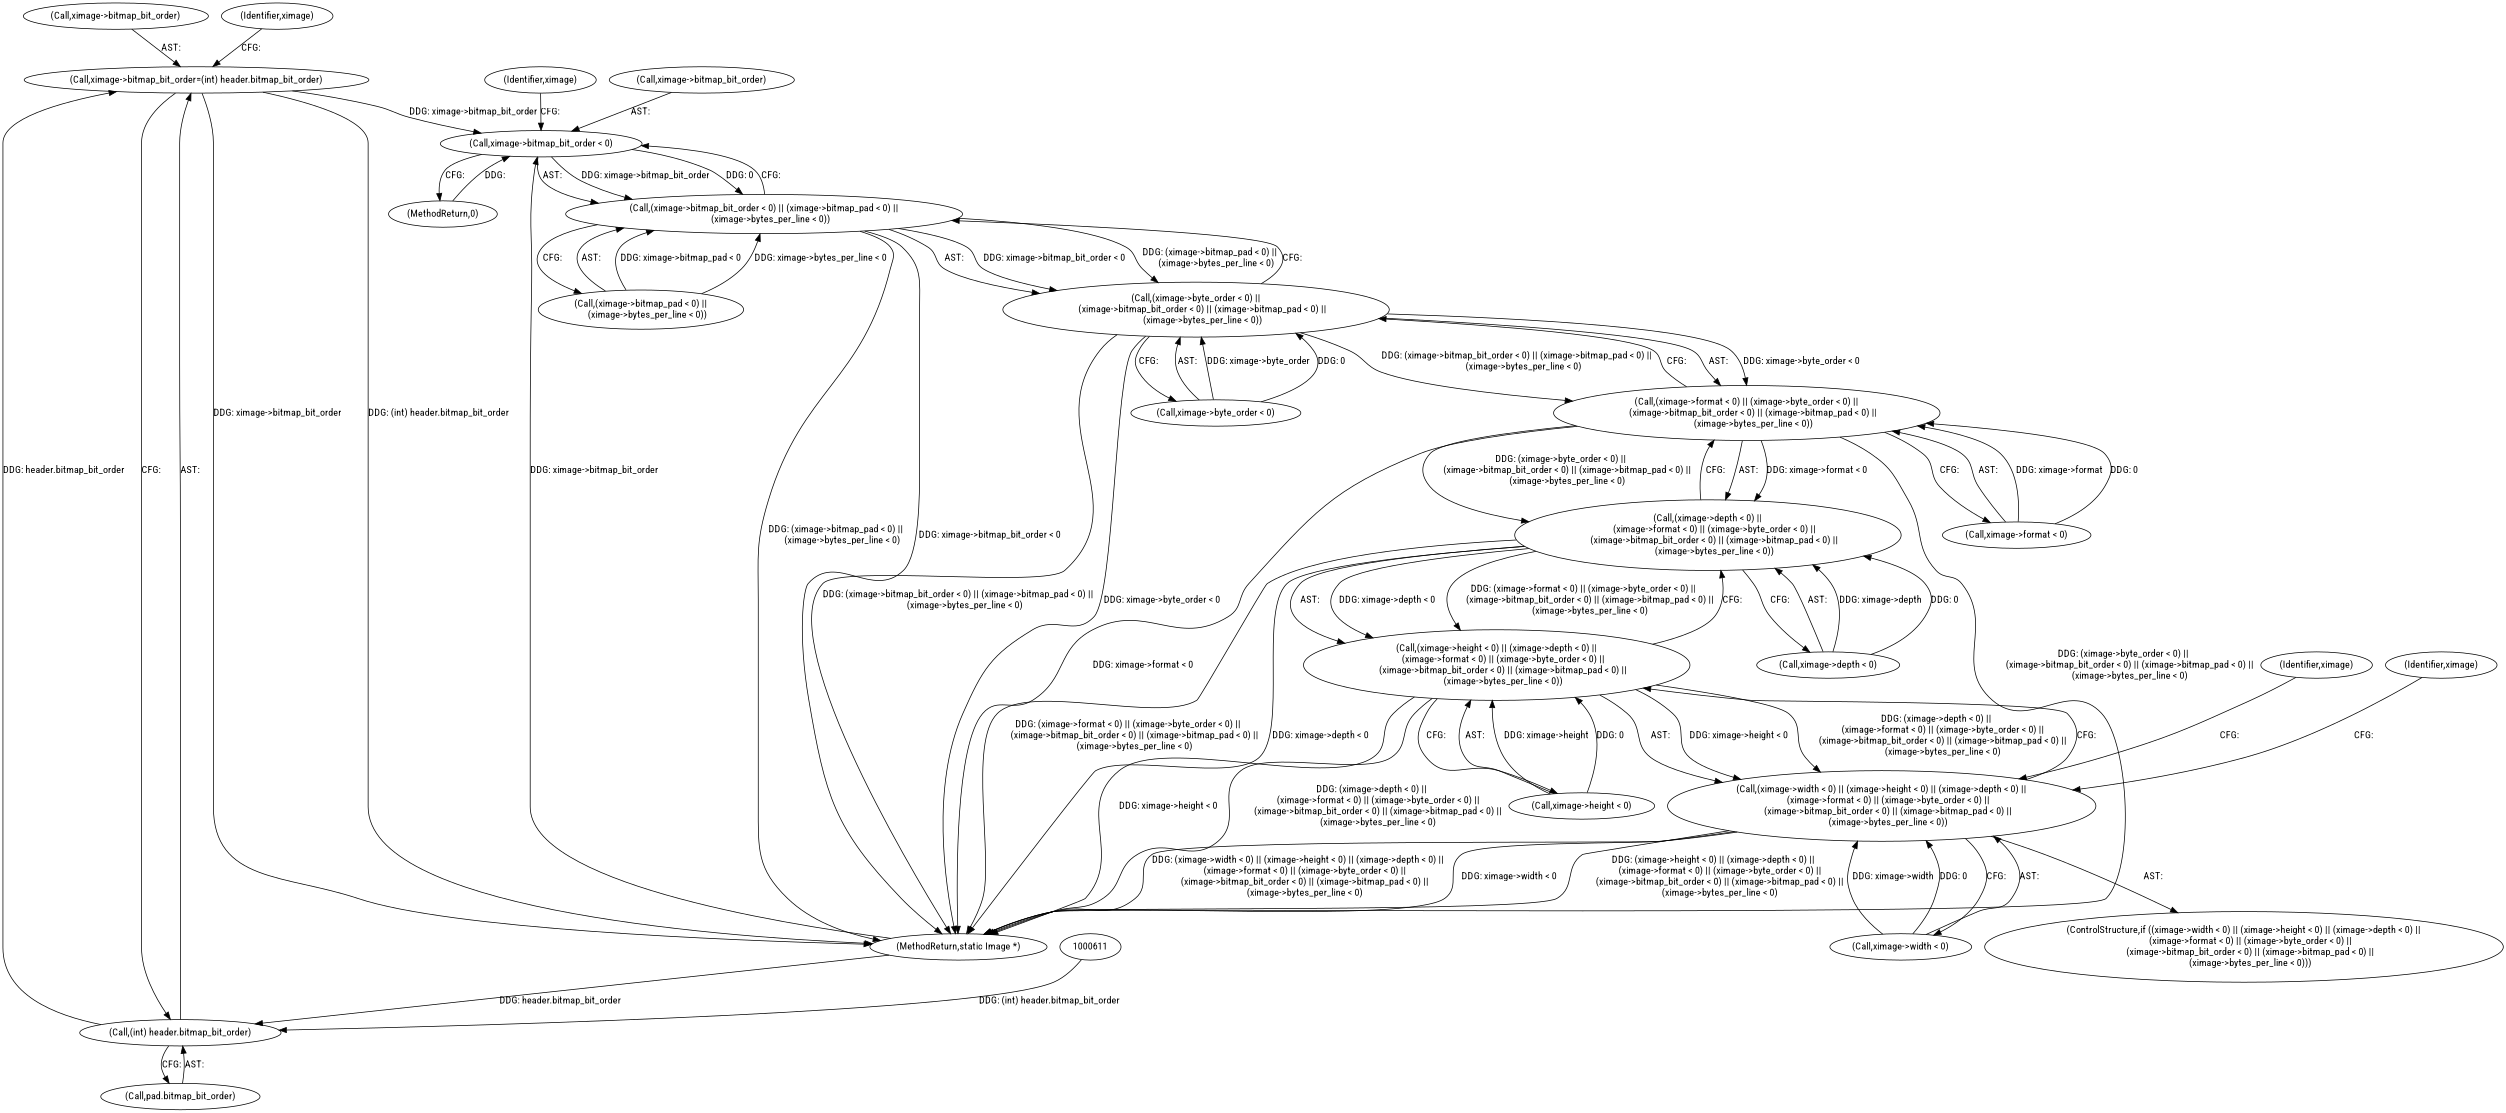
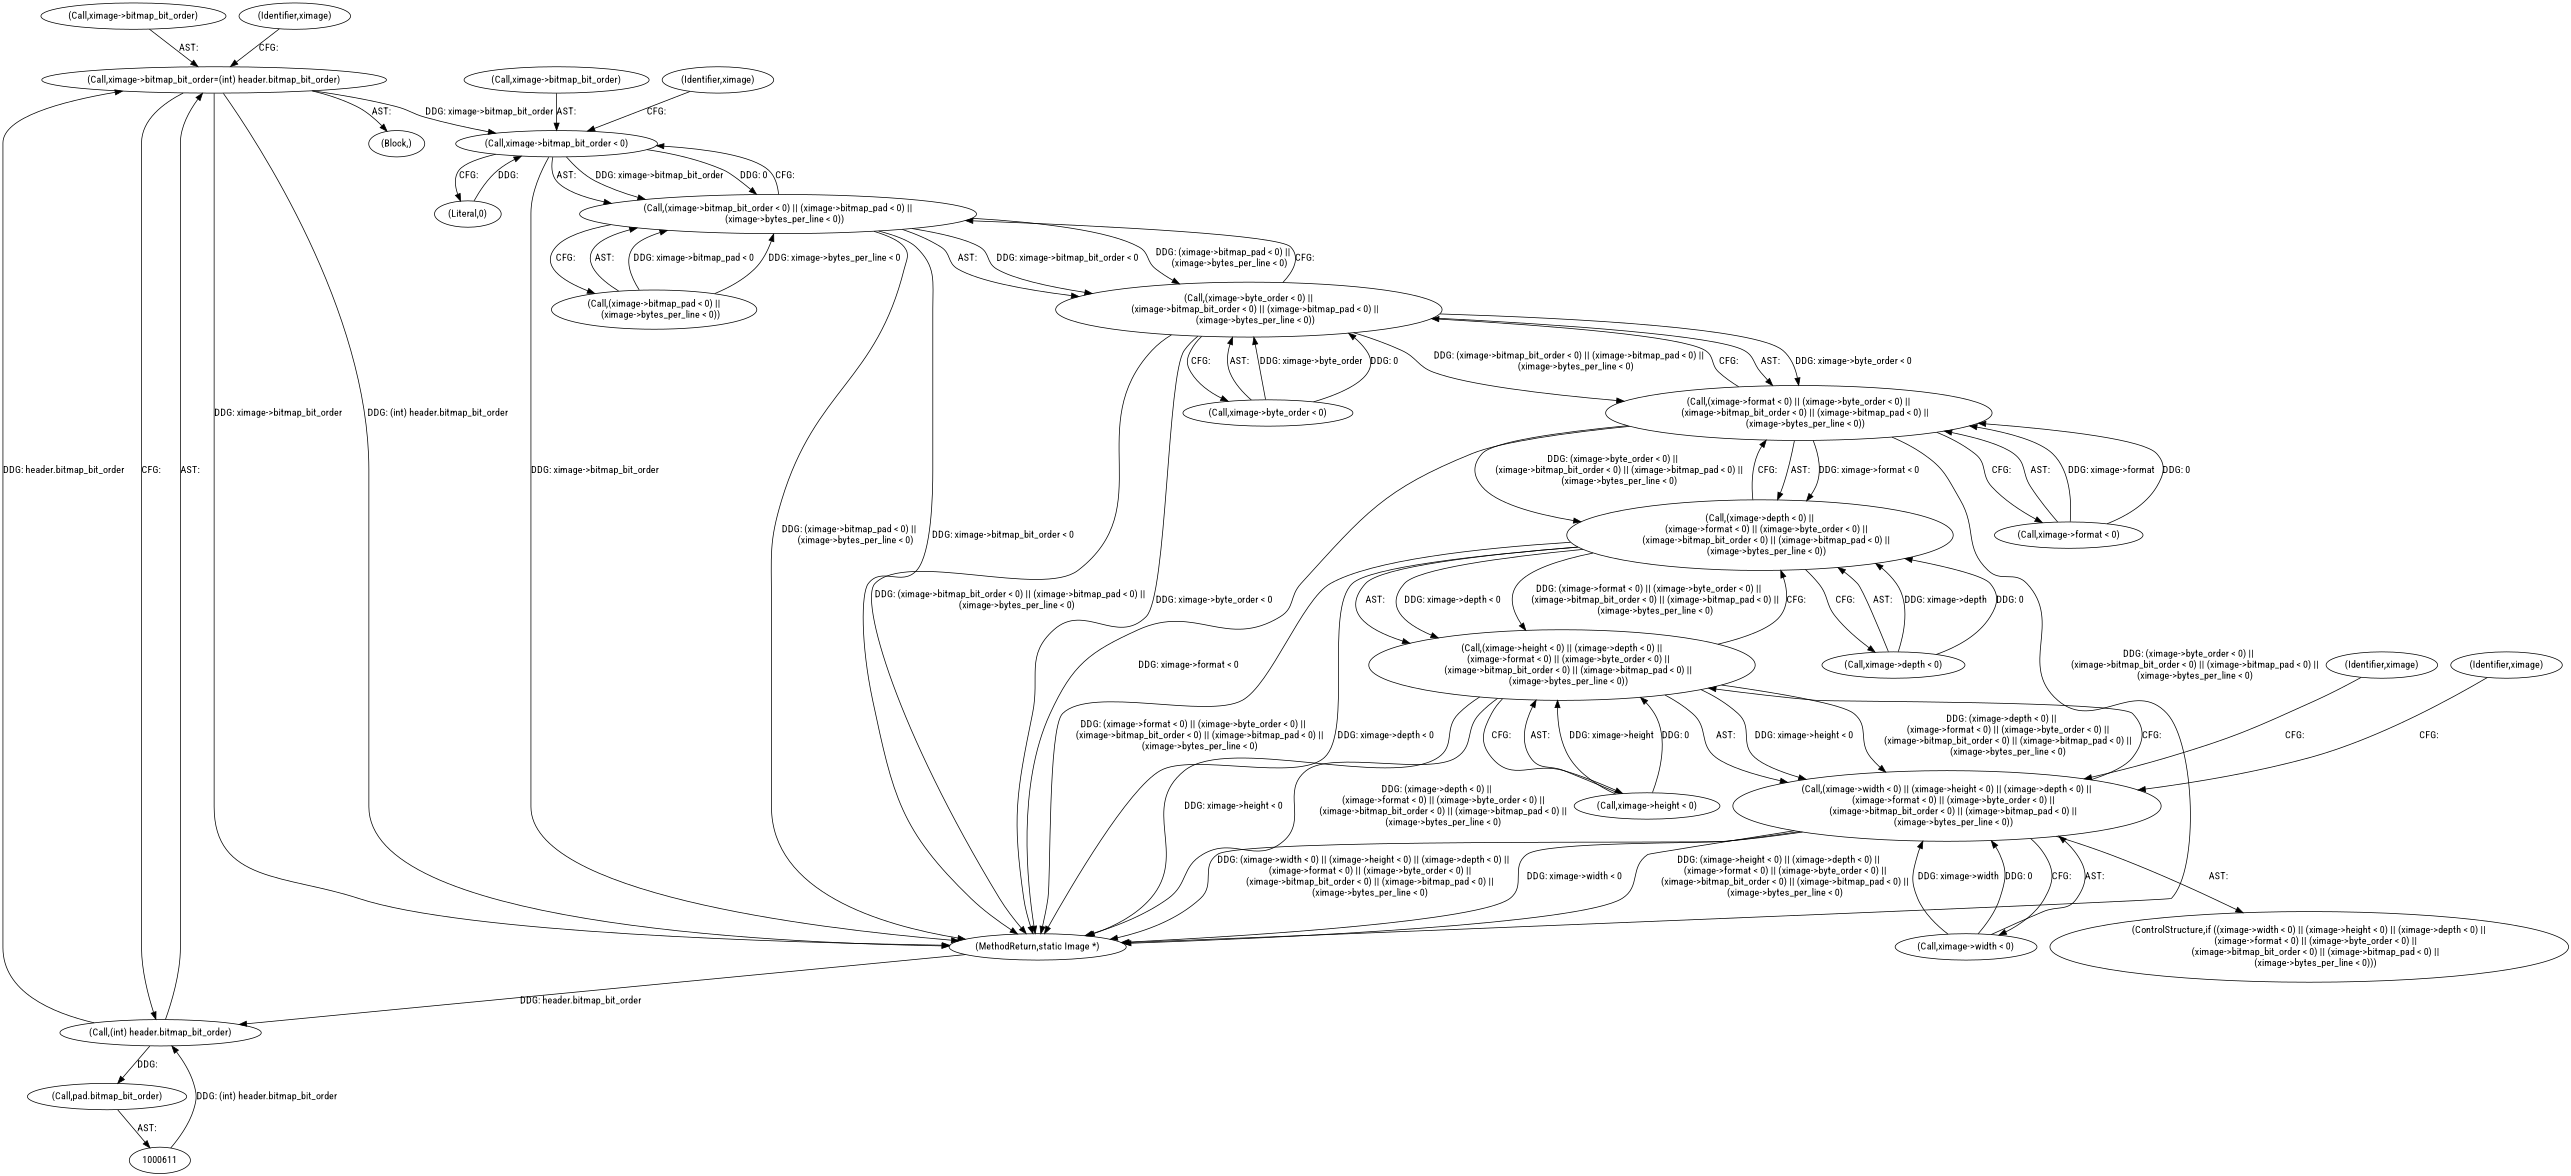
none -> (397, 144)
(443, 214) -> (468, 214)
(530, 685) -> (531, 710)
(173, 1065) -> (148, 1065)
(184, 1068) -> (131, 1126)
